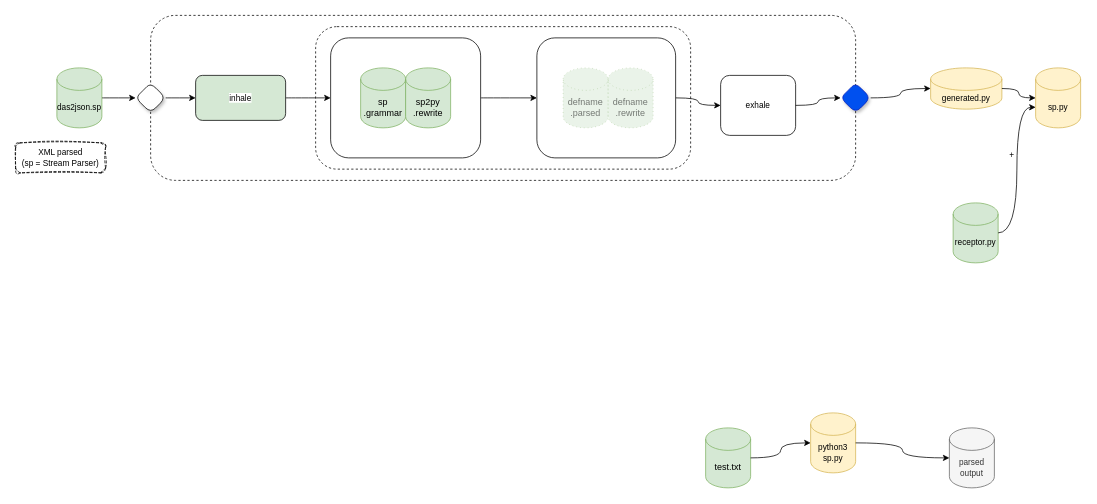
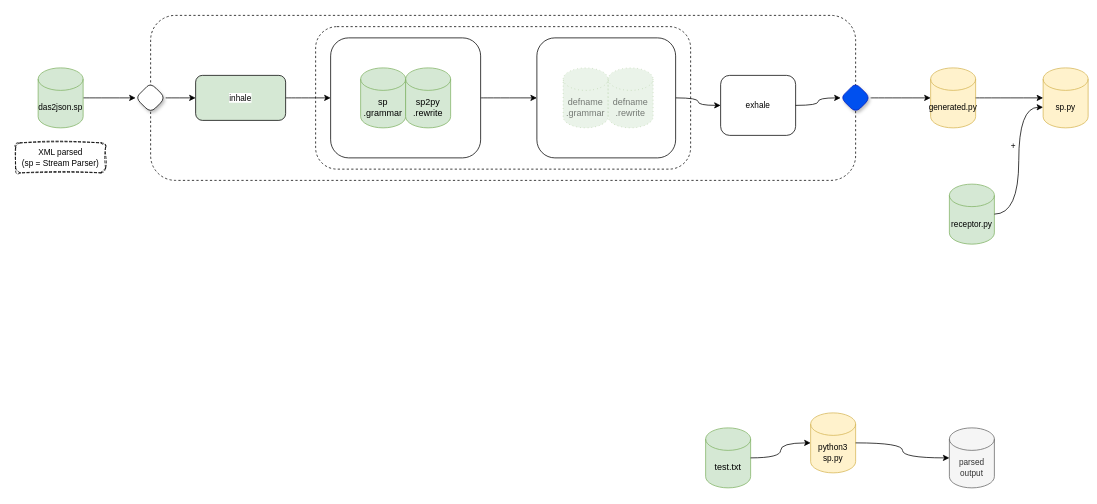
(966, 89) -> (953, 98)
(79, 98) -> (60, 98)
(1058, 98) -> (1065, 98)
(585, 108) -> (585, 108)
(975, 233) -> (972, 214)
